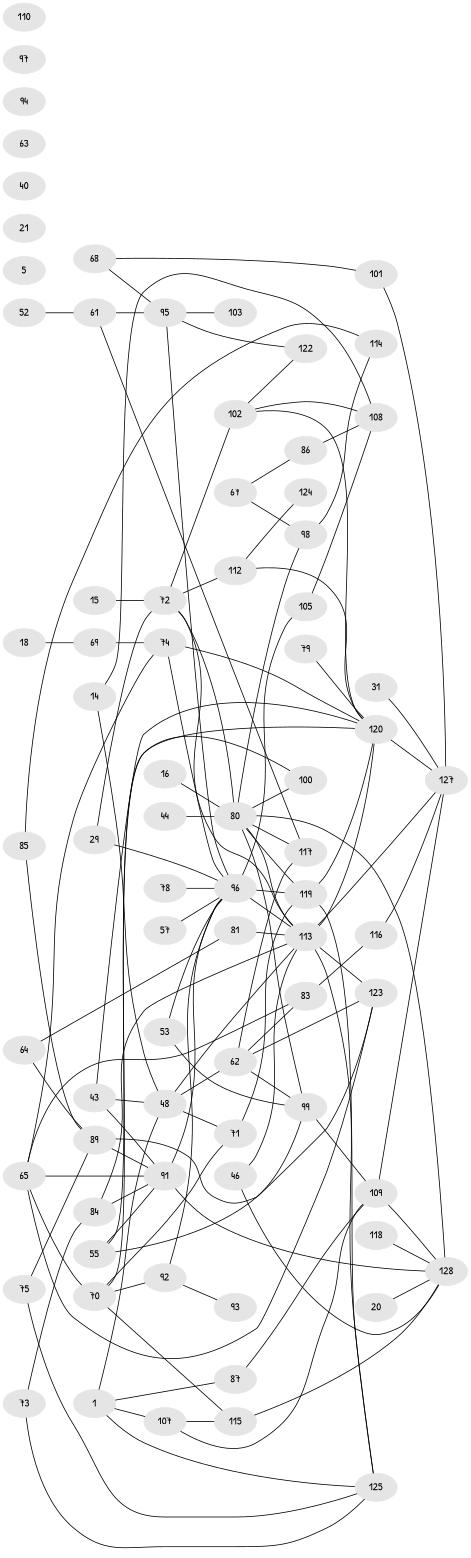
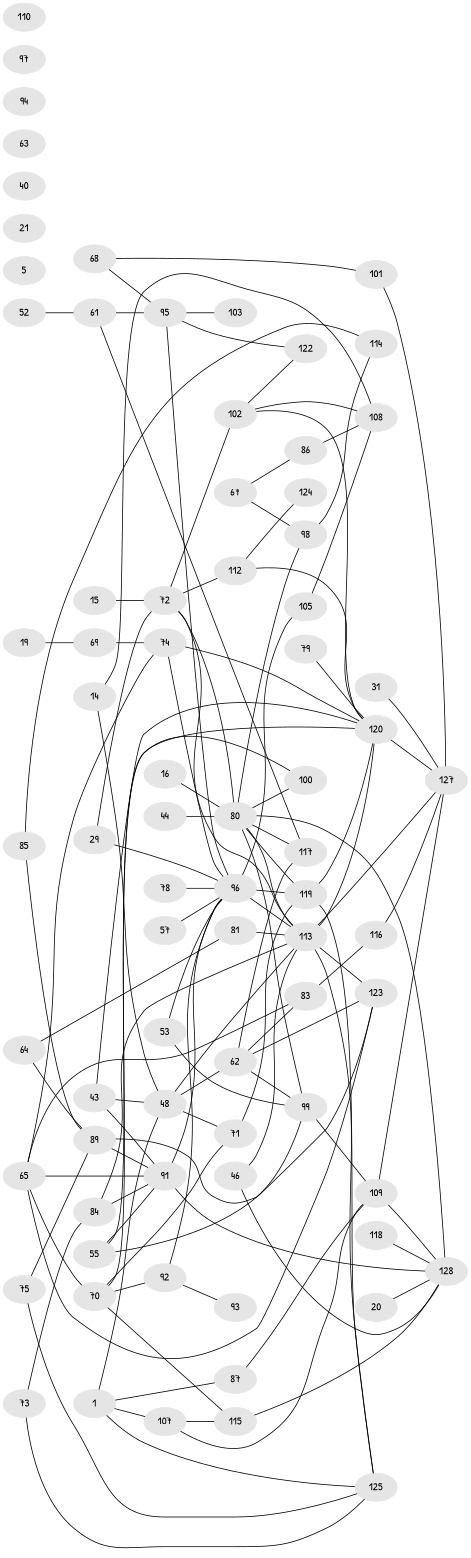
(24, 643) -> (24, 643)
